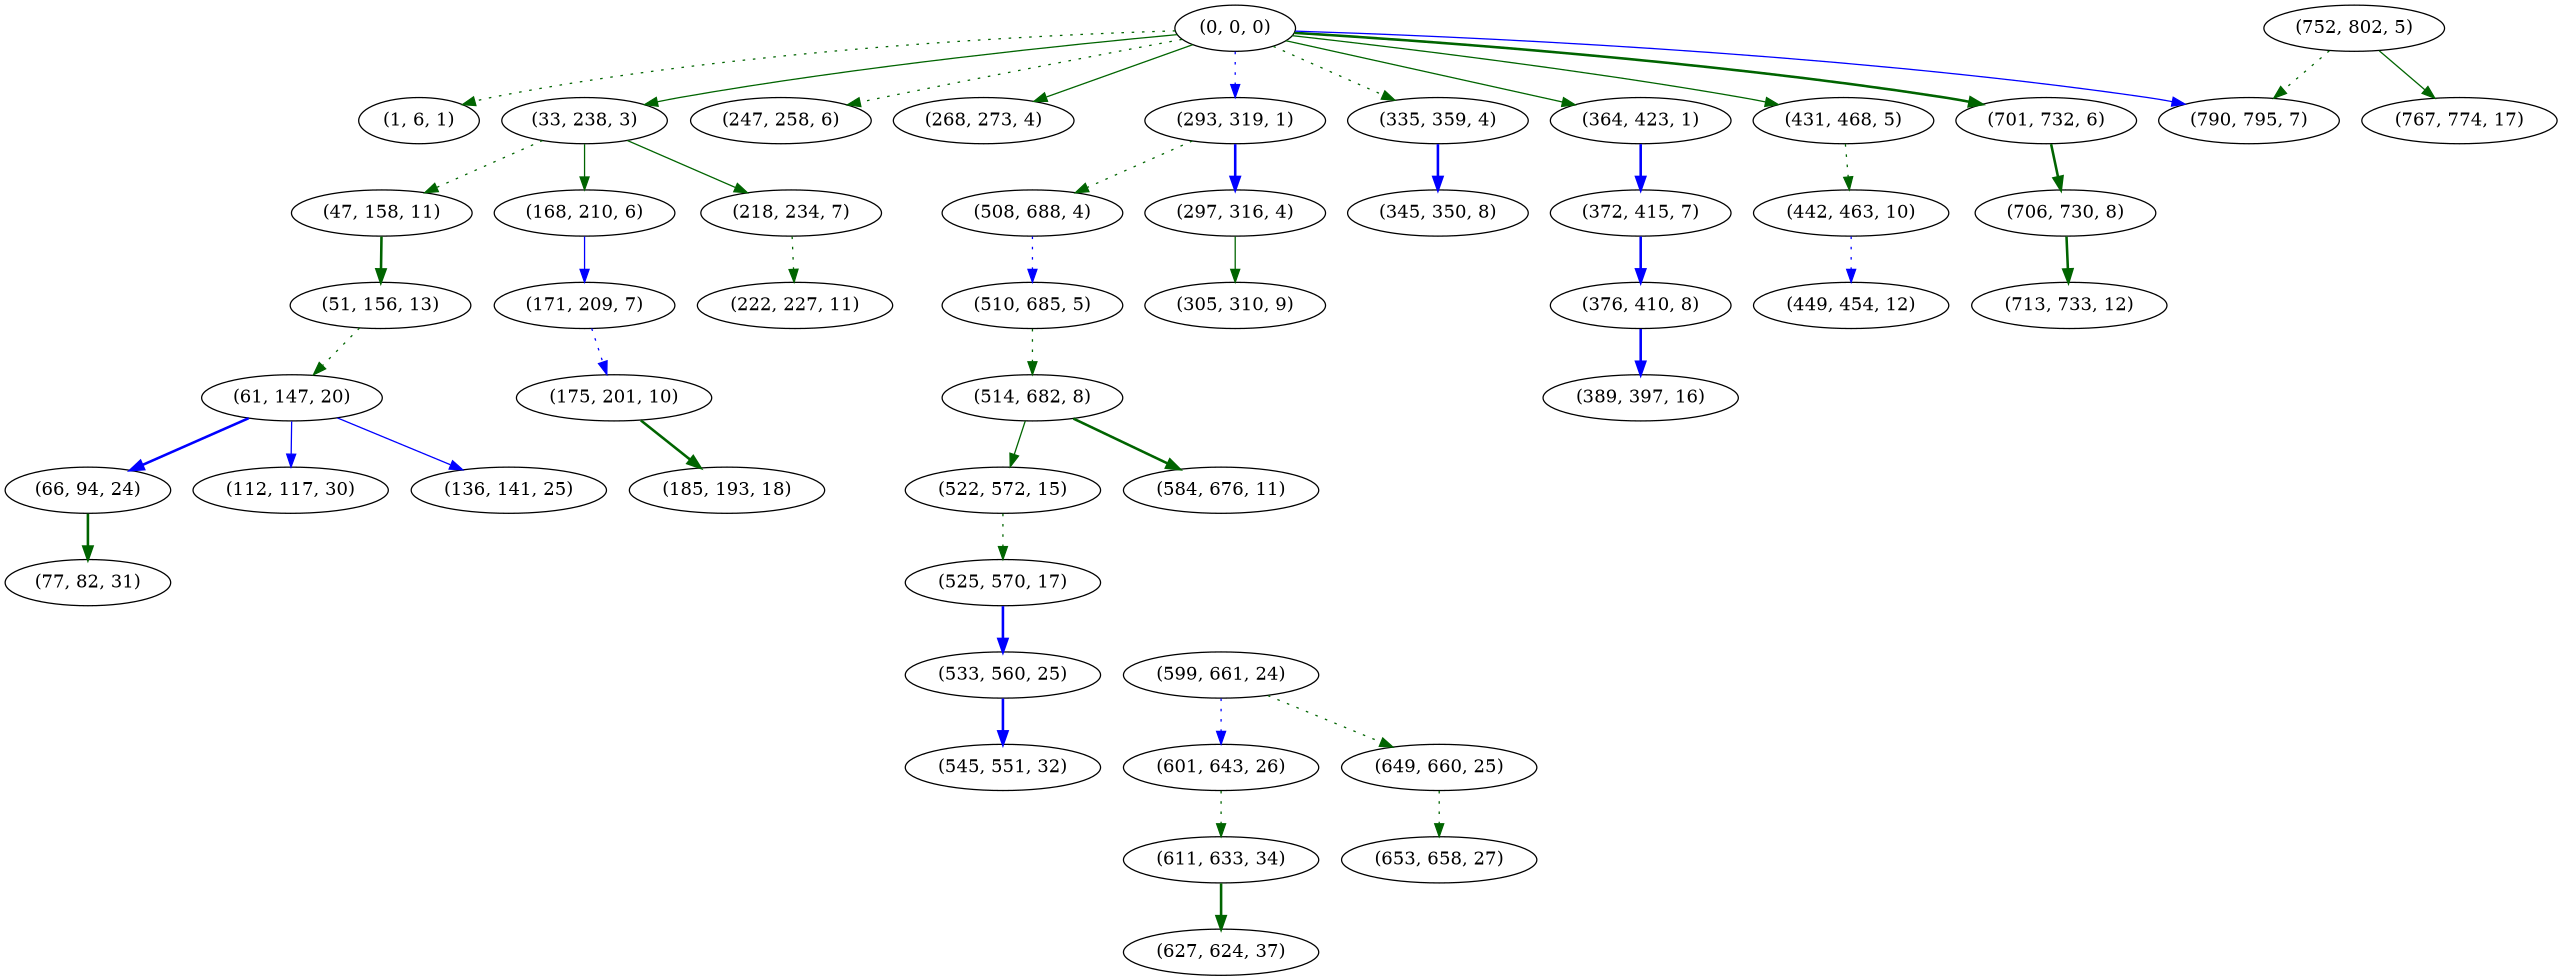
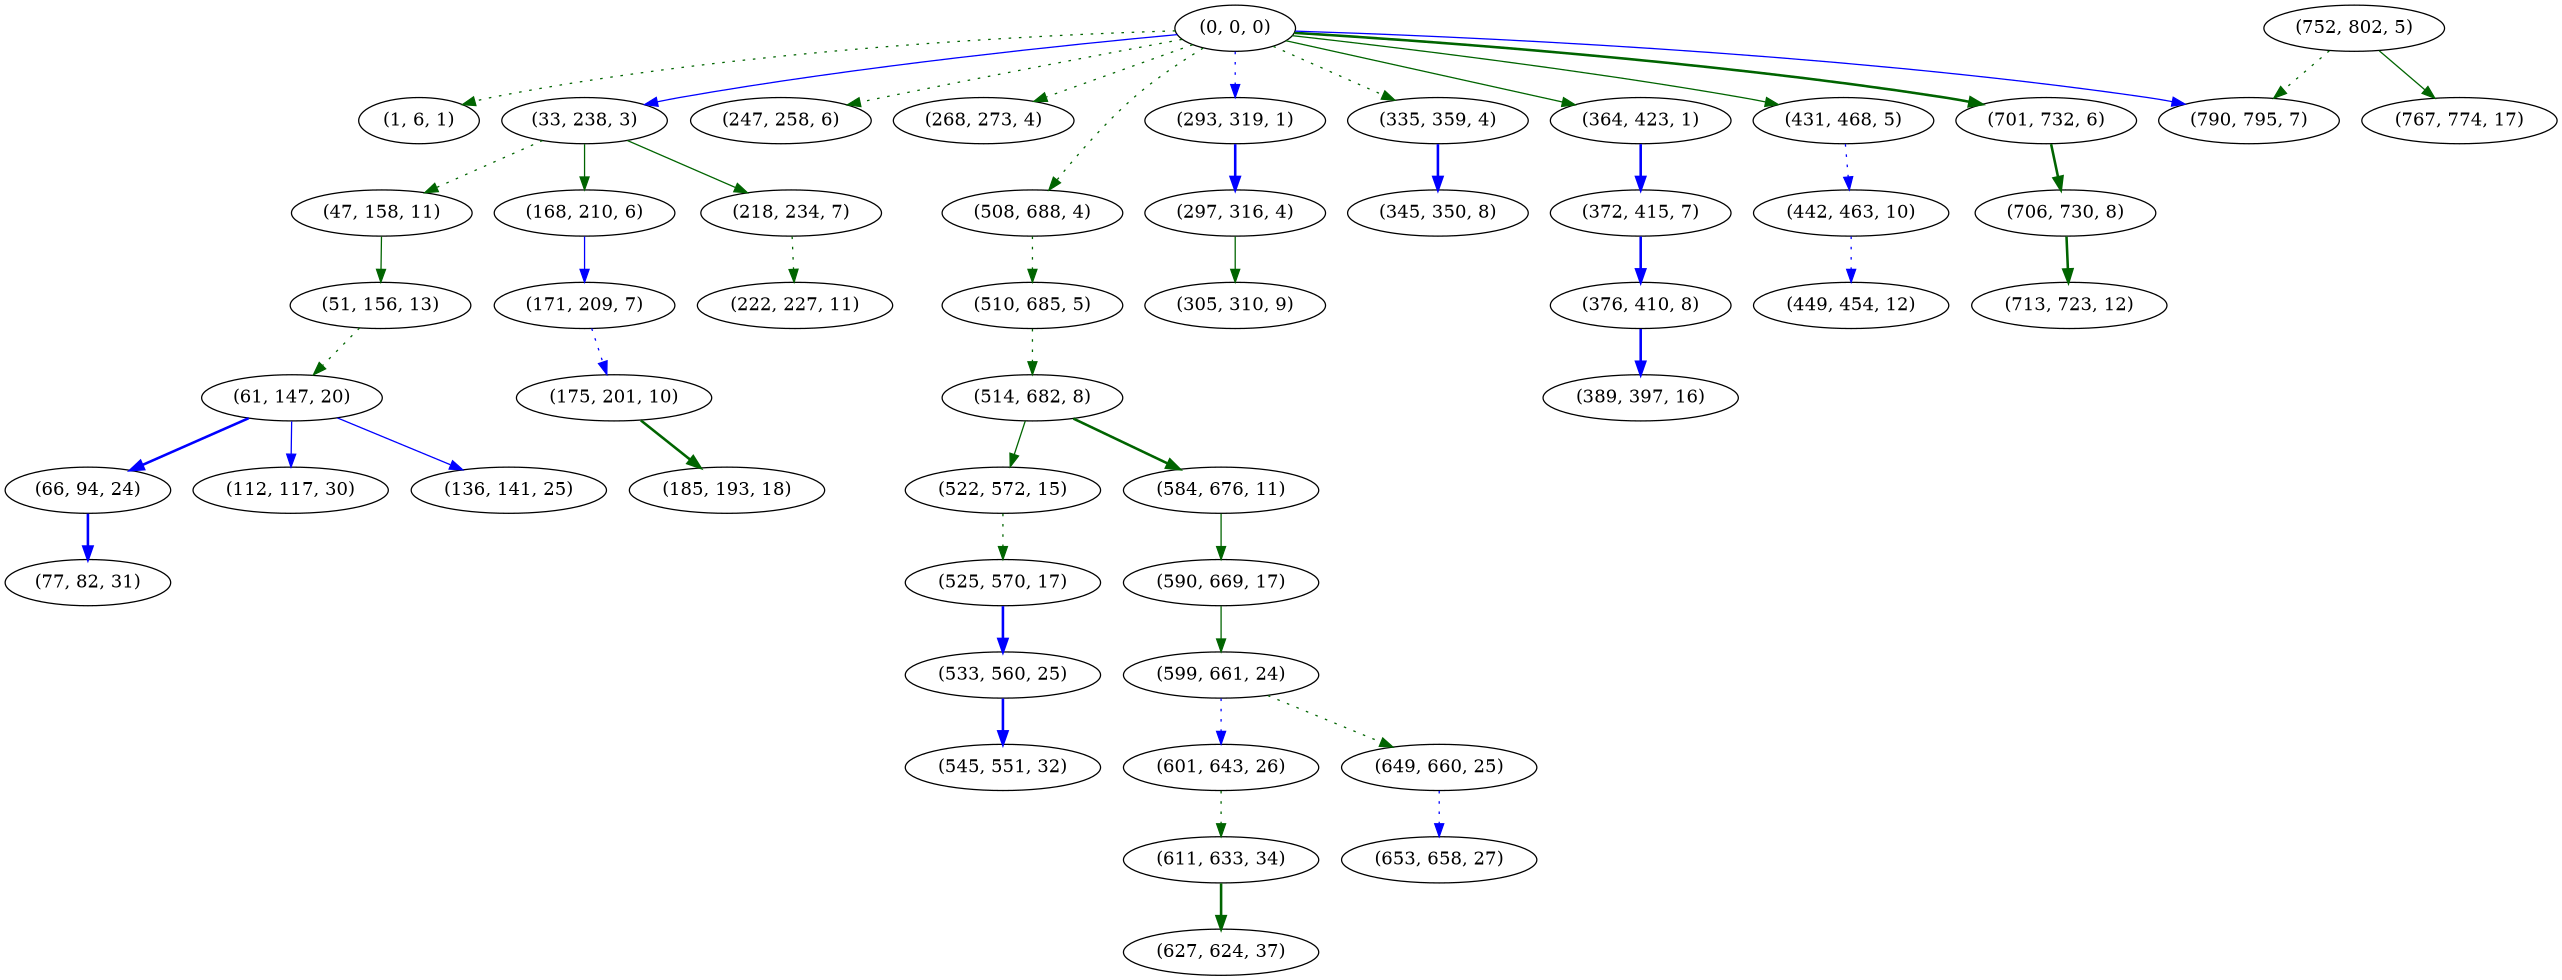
(917, 63) -> (917, 63)
(1119, 71) -> (1119, 71)
(1847, 161) -> (1847, 161)
(1140, 164) -> (1124, 107)
(381, 253) -> (381, 253)
(1032, 253) -> (1032, 253)
(2069, 305) -> (2069, 305)
(88, 530) -> (88, 530)
none -> (1221, 583)
(1439, 807) -> (1439, 807)
